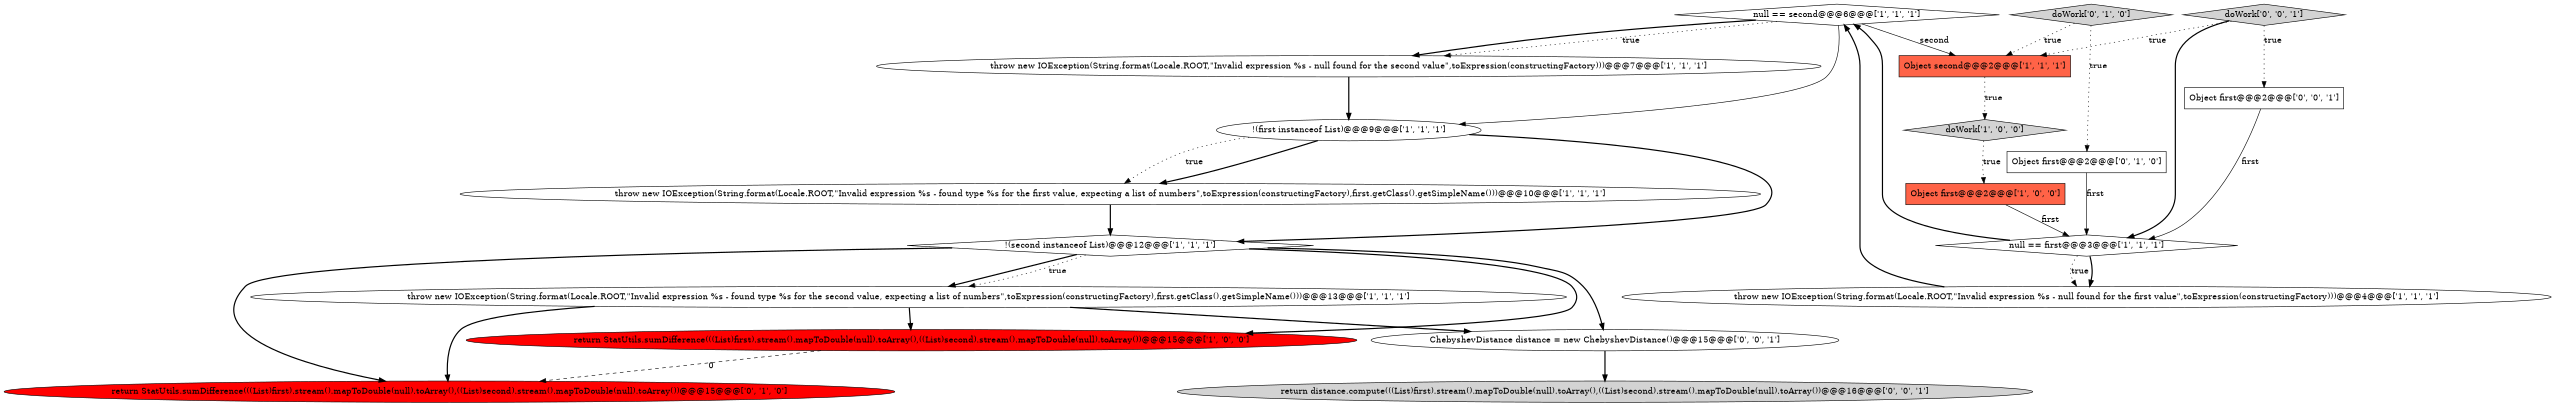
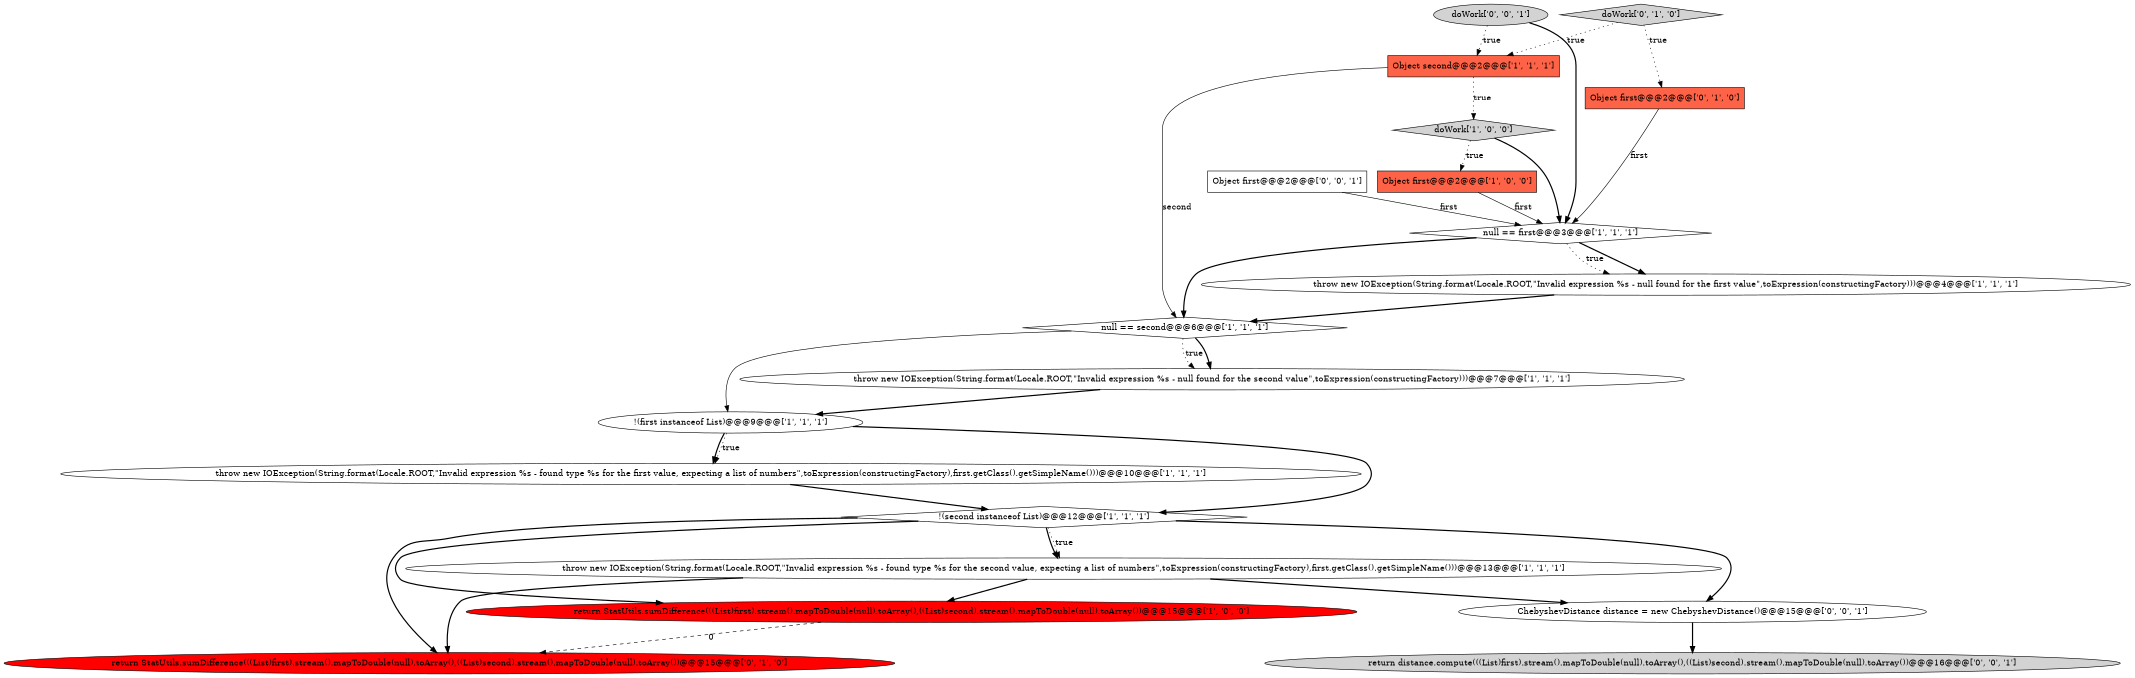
(2264, 15) -> (1491, 15)
(1906, 39) -> (1178, 106)
(2264, 53) -> none
(2087, 162) -> (1665, 98)
none -> (1539, 167)
